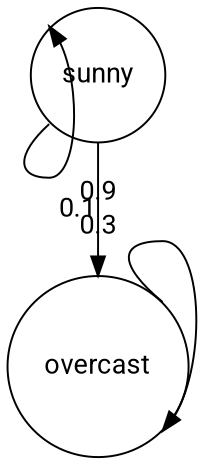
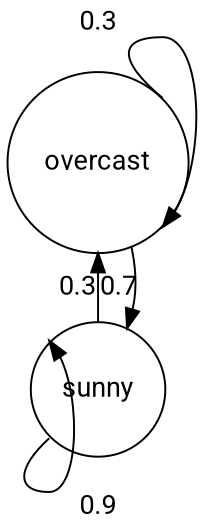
(78, 209) -> (78, 287)
none -> (135, 278)
